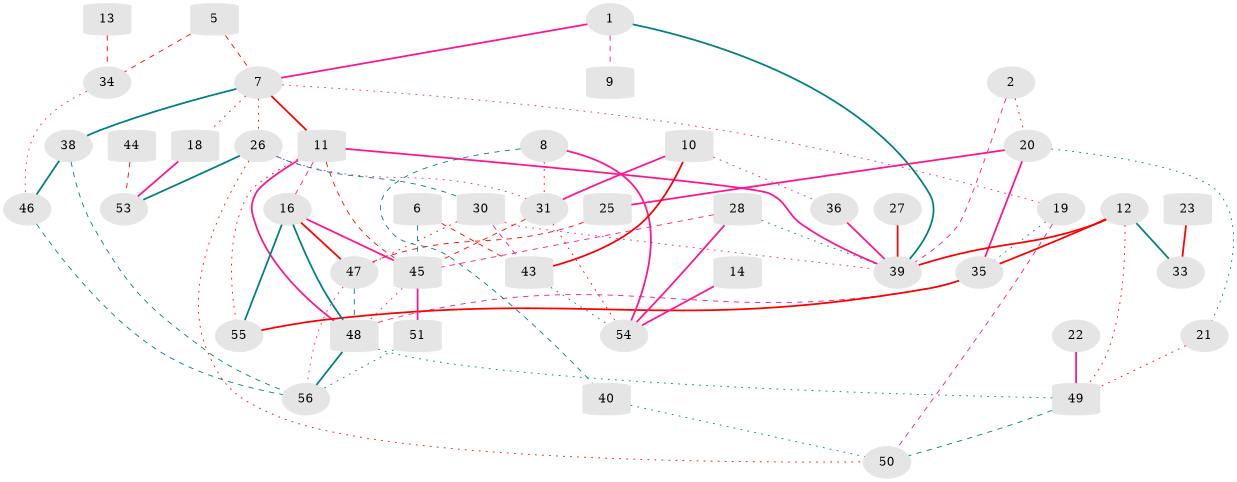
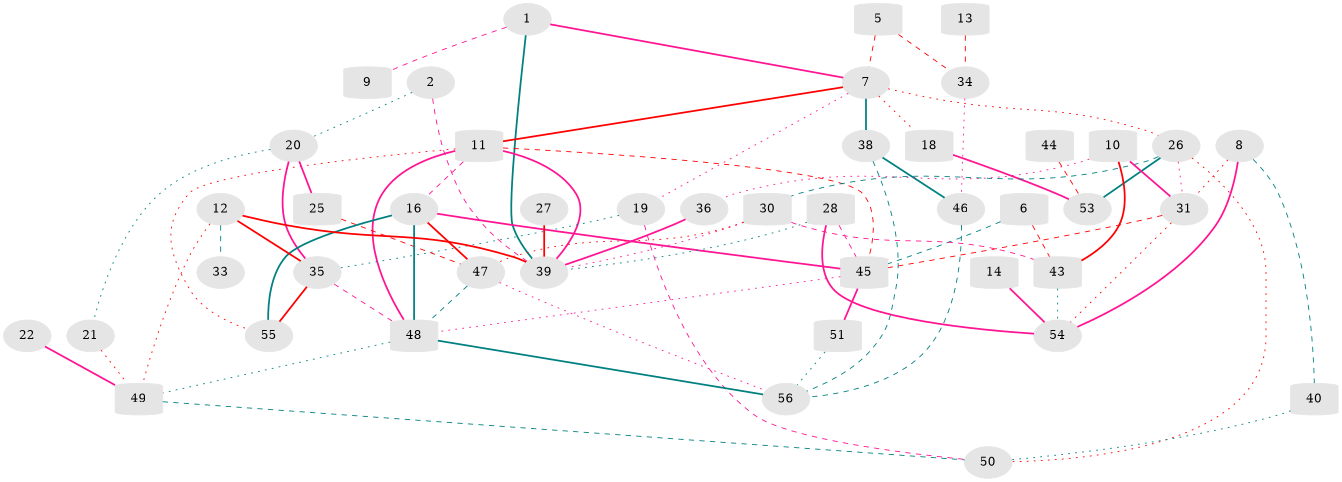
(1019, 114) -> (363, 115)
(1188, 209) -> none
(1153, 241) -> (221, 241)
